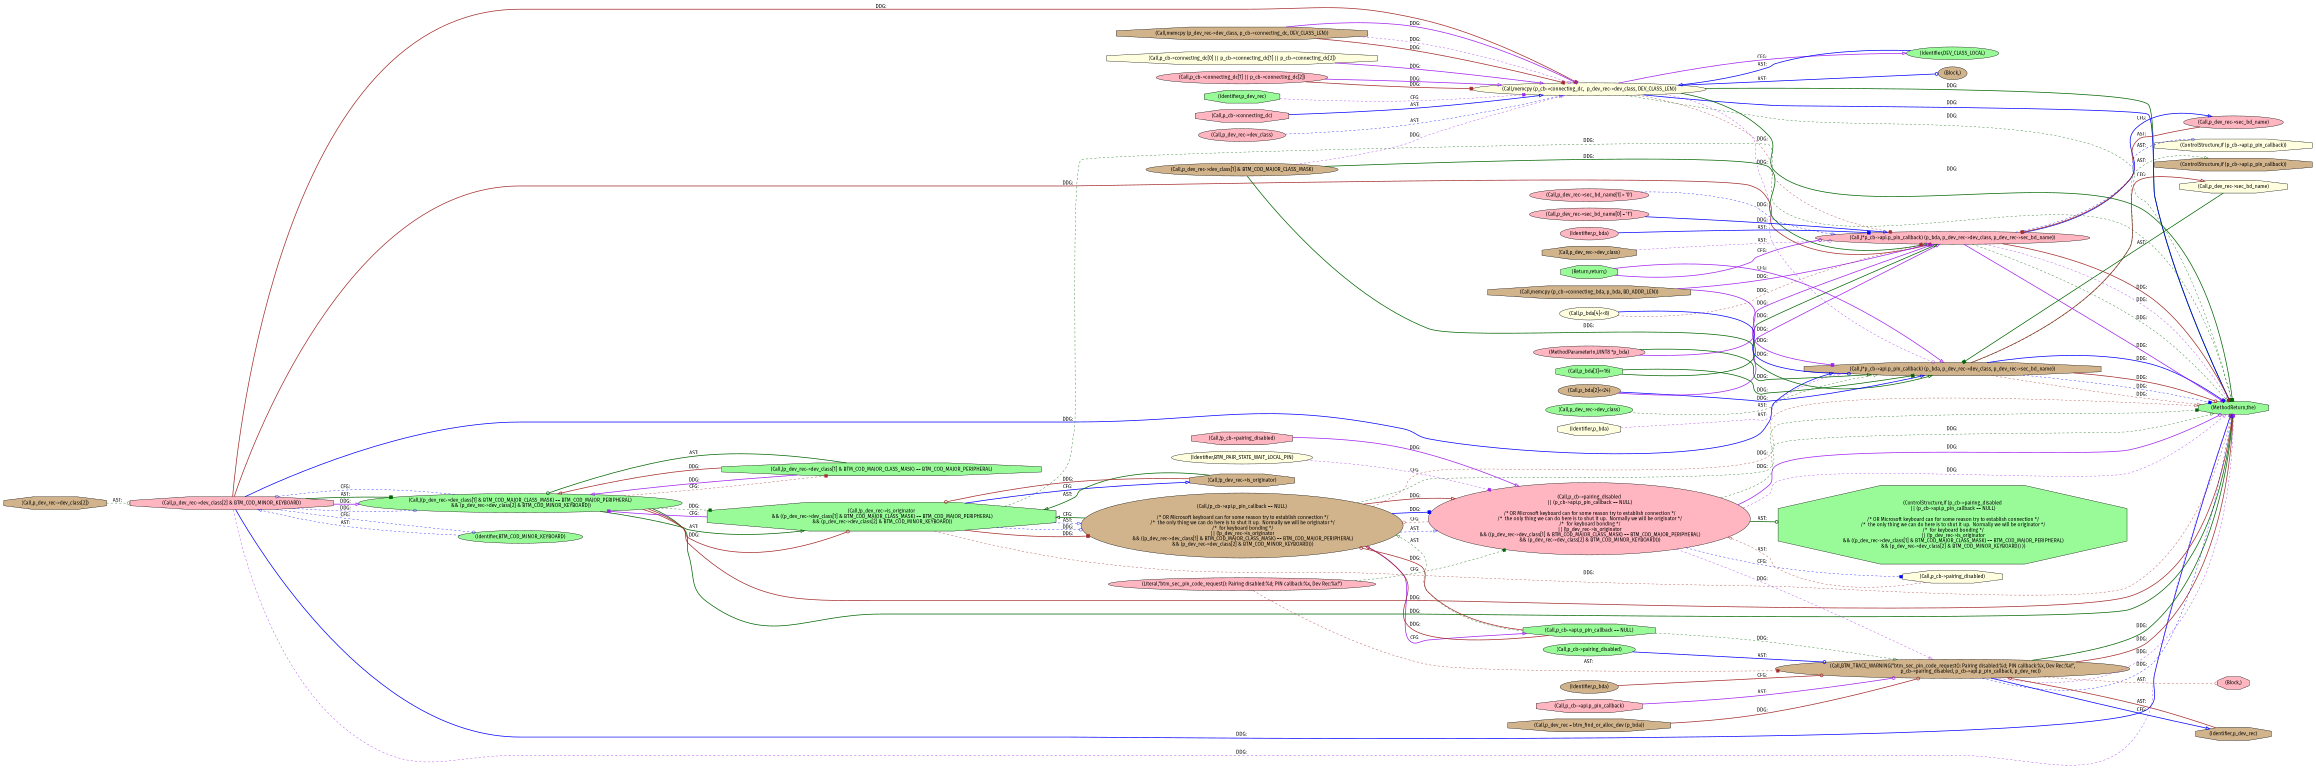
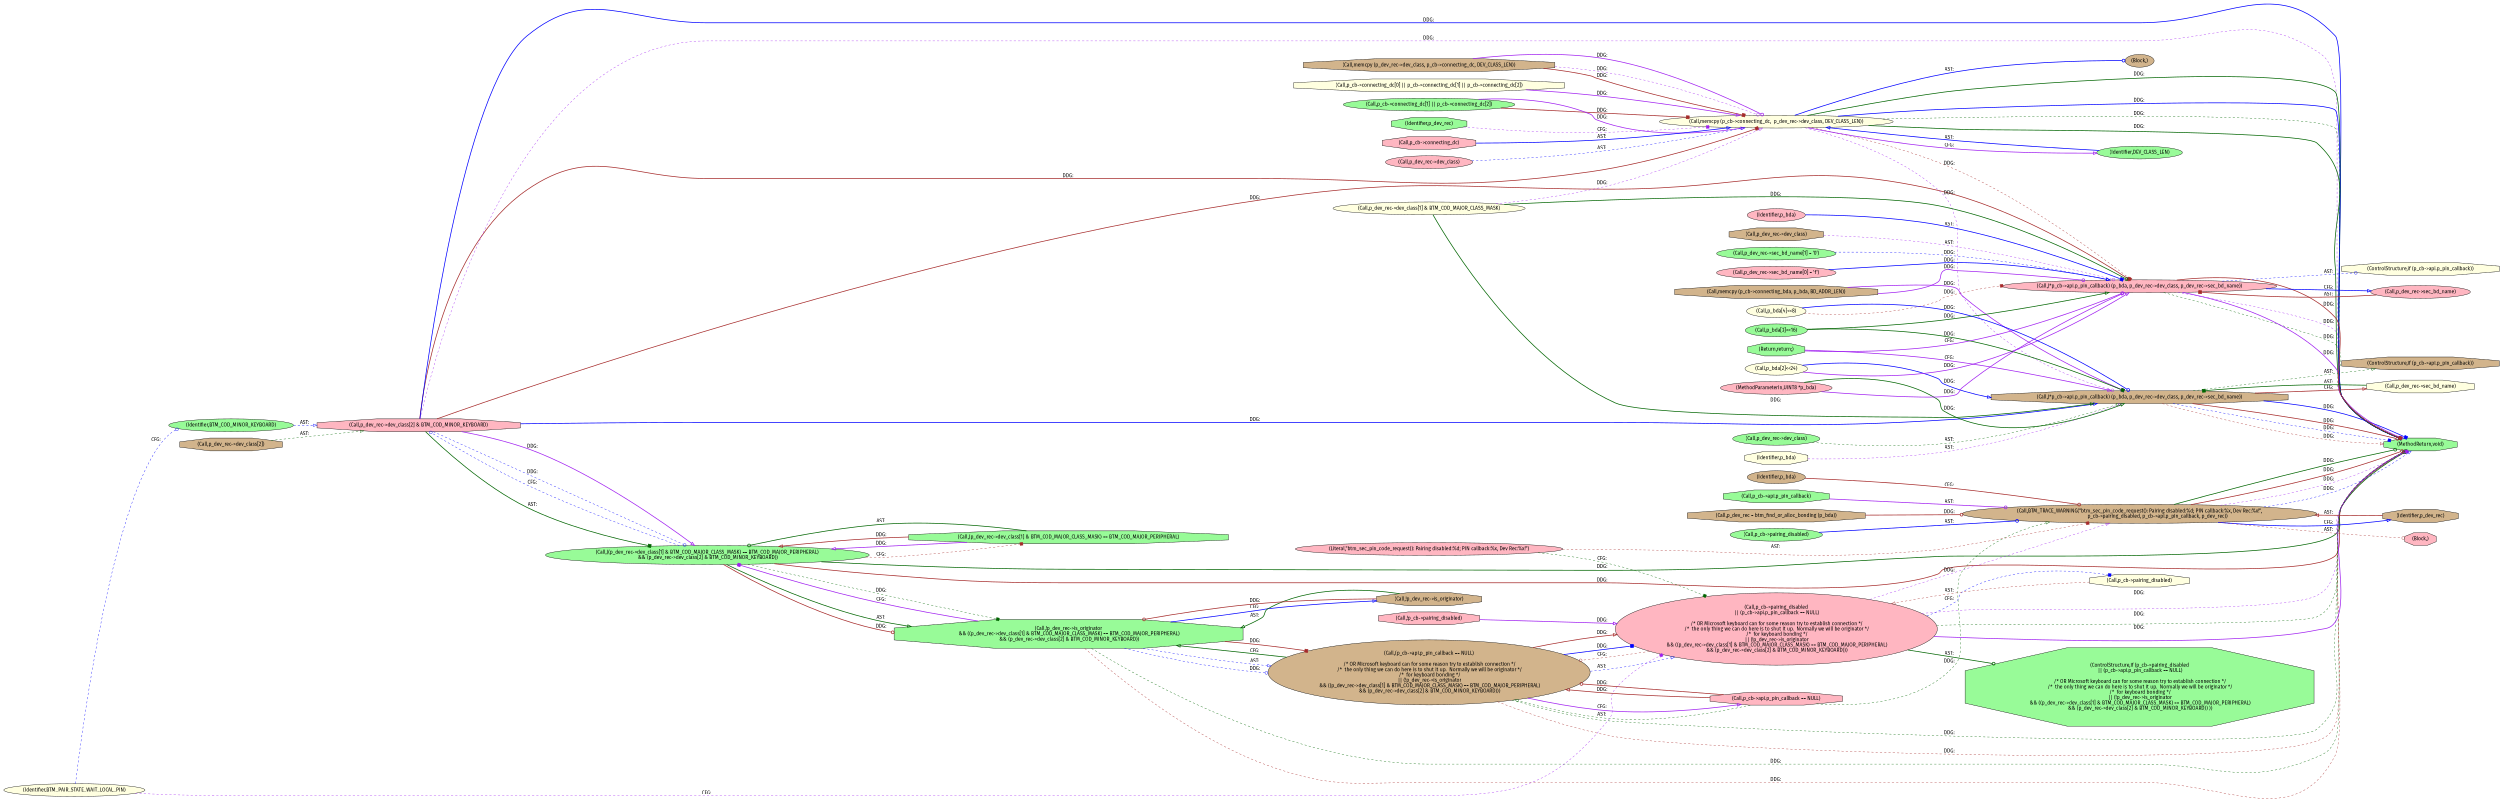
(1953, 53) -> (2140, 153)
(1242, 78) -> (1429, 105)
(1242, 170) -> (1429, 208)
(1589, 195) -> (1776, 254)
(1589, 372) -> (1776, 330)
(1589, 391) -> (1776, 369)
(2233, 408) -> (2421, 444)
(117, 503) -> (316, 436)
(374, 522) -> (106, 600)
(1589, 630) -> (1776, 699)
(1589, 706) -> (1776, 496)
(1589, 725) -> (1776, 516)
